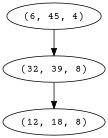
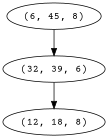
(54, 16) -> (54, 16)
(54, 69) -> (54, 69)
